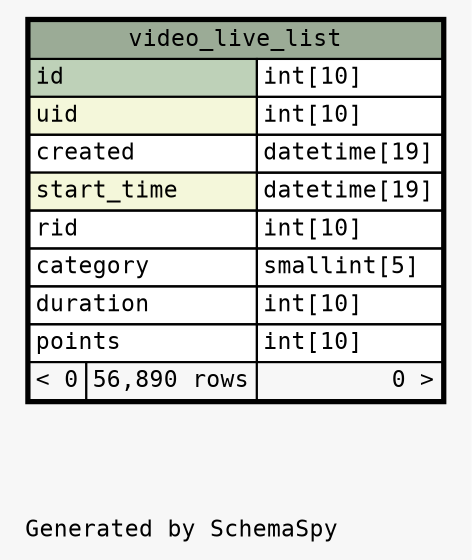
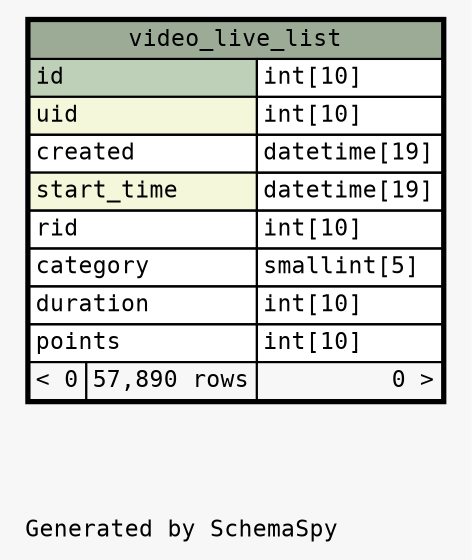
(172, 380) -> (172, 380)
